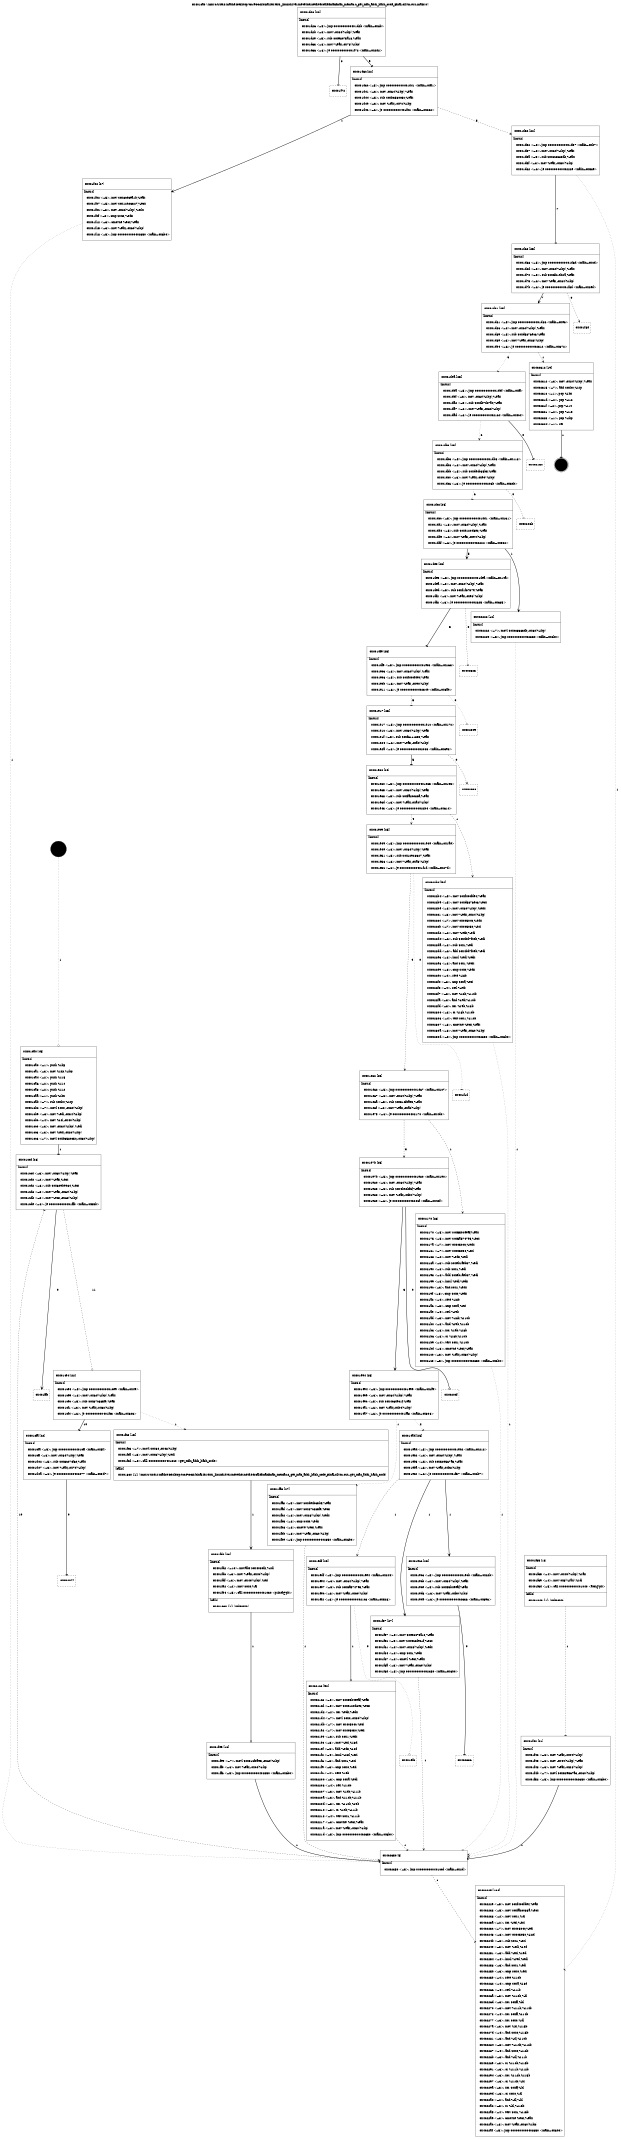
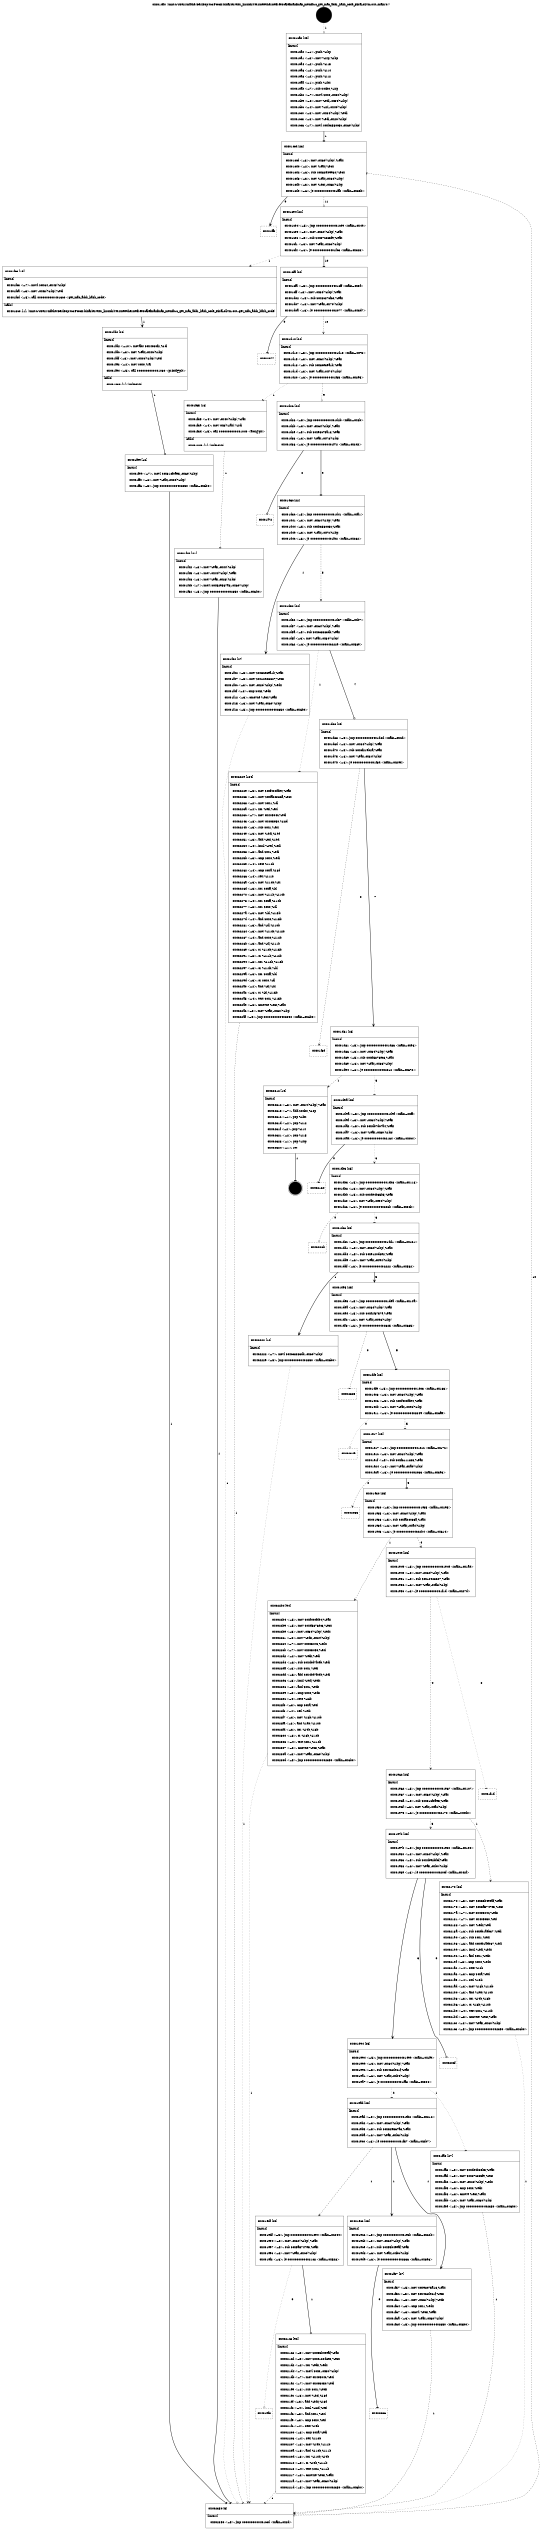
none -> (323, 359)
(453, 1908) -> (235, 1763)
